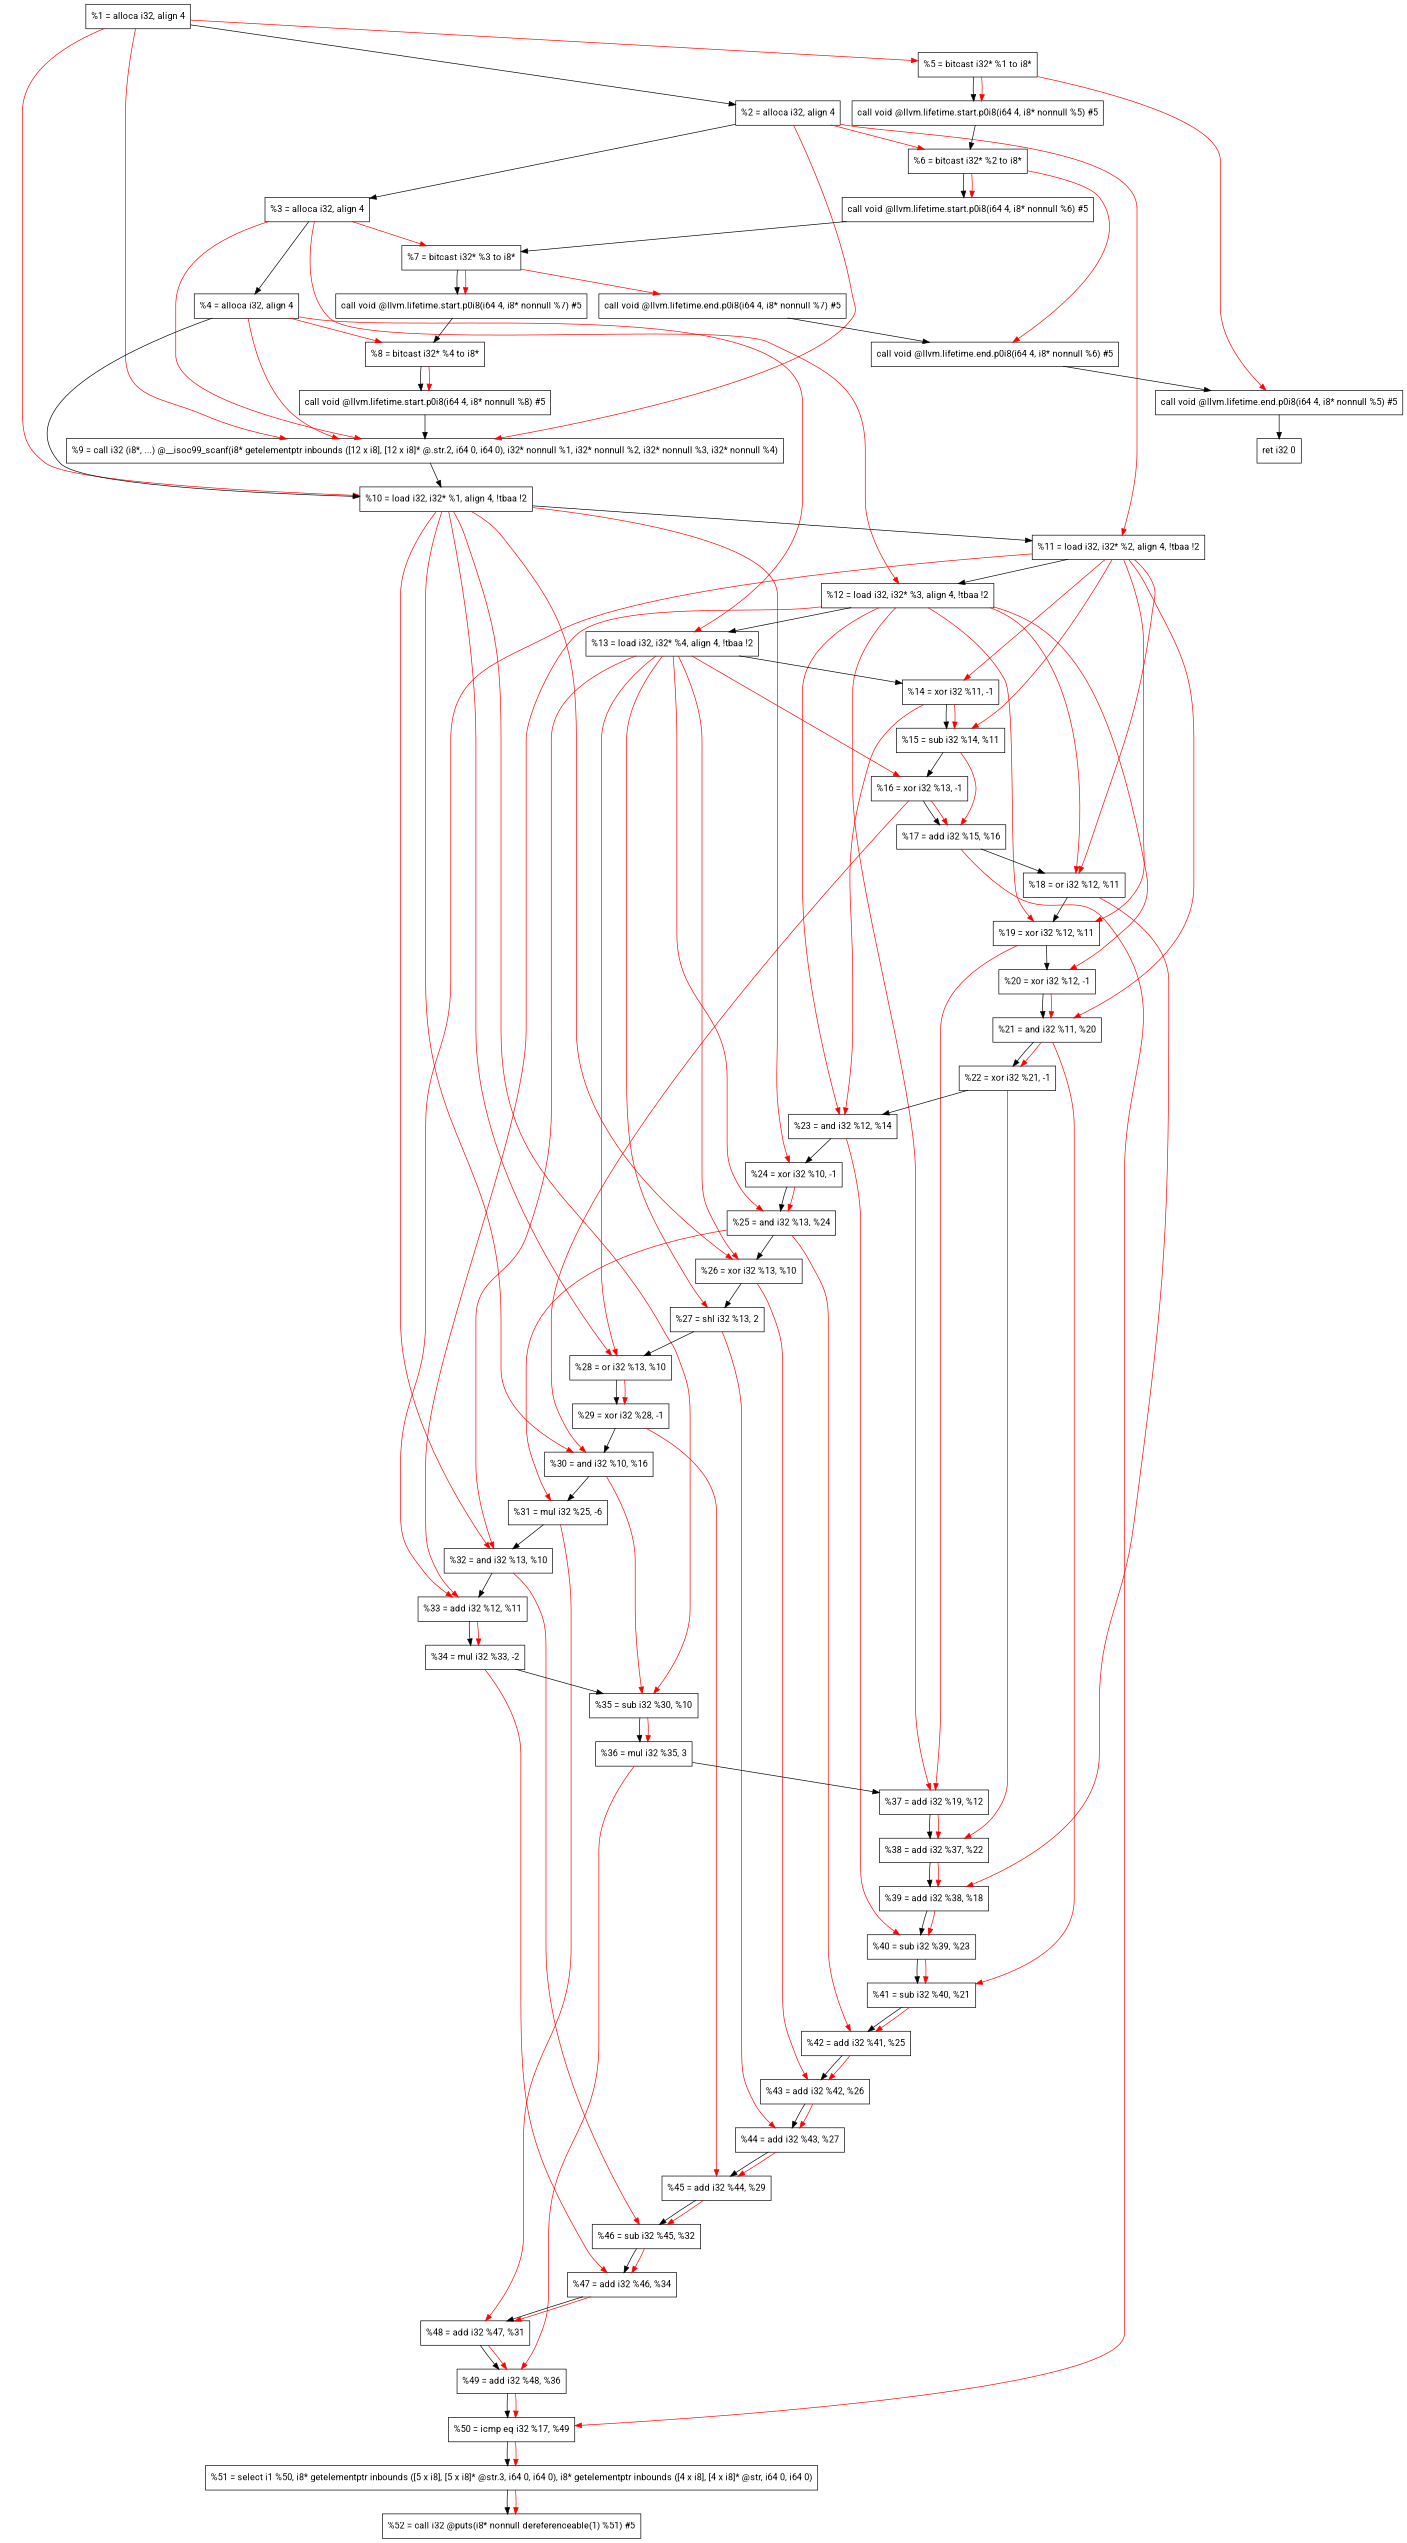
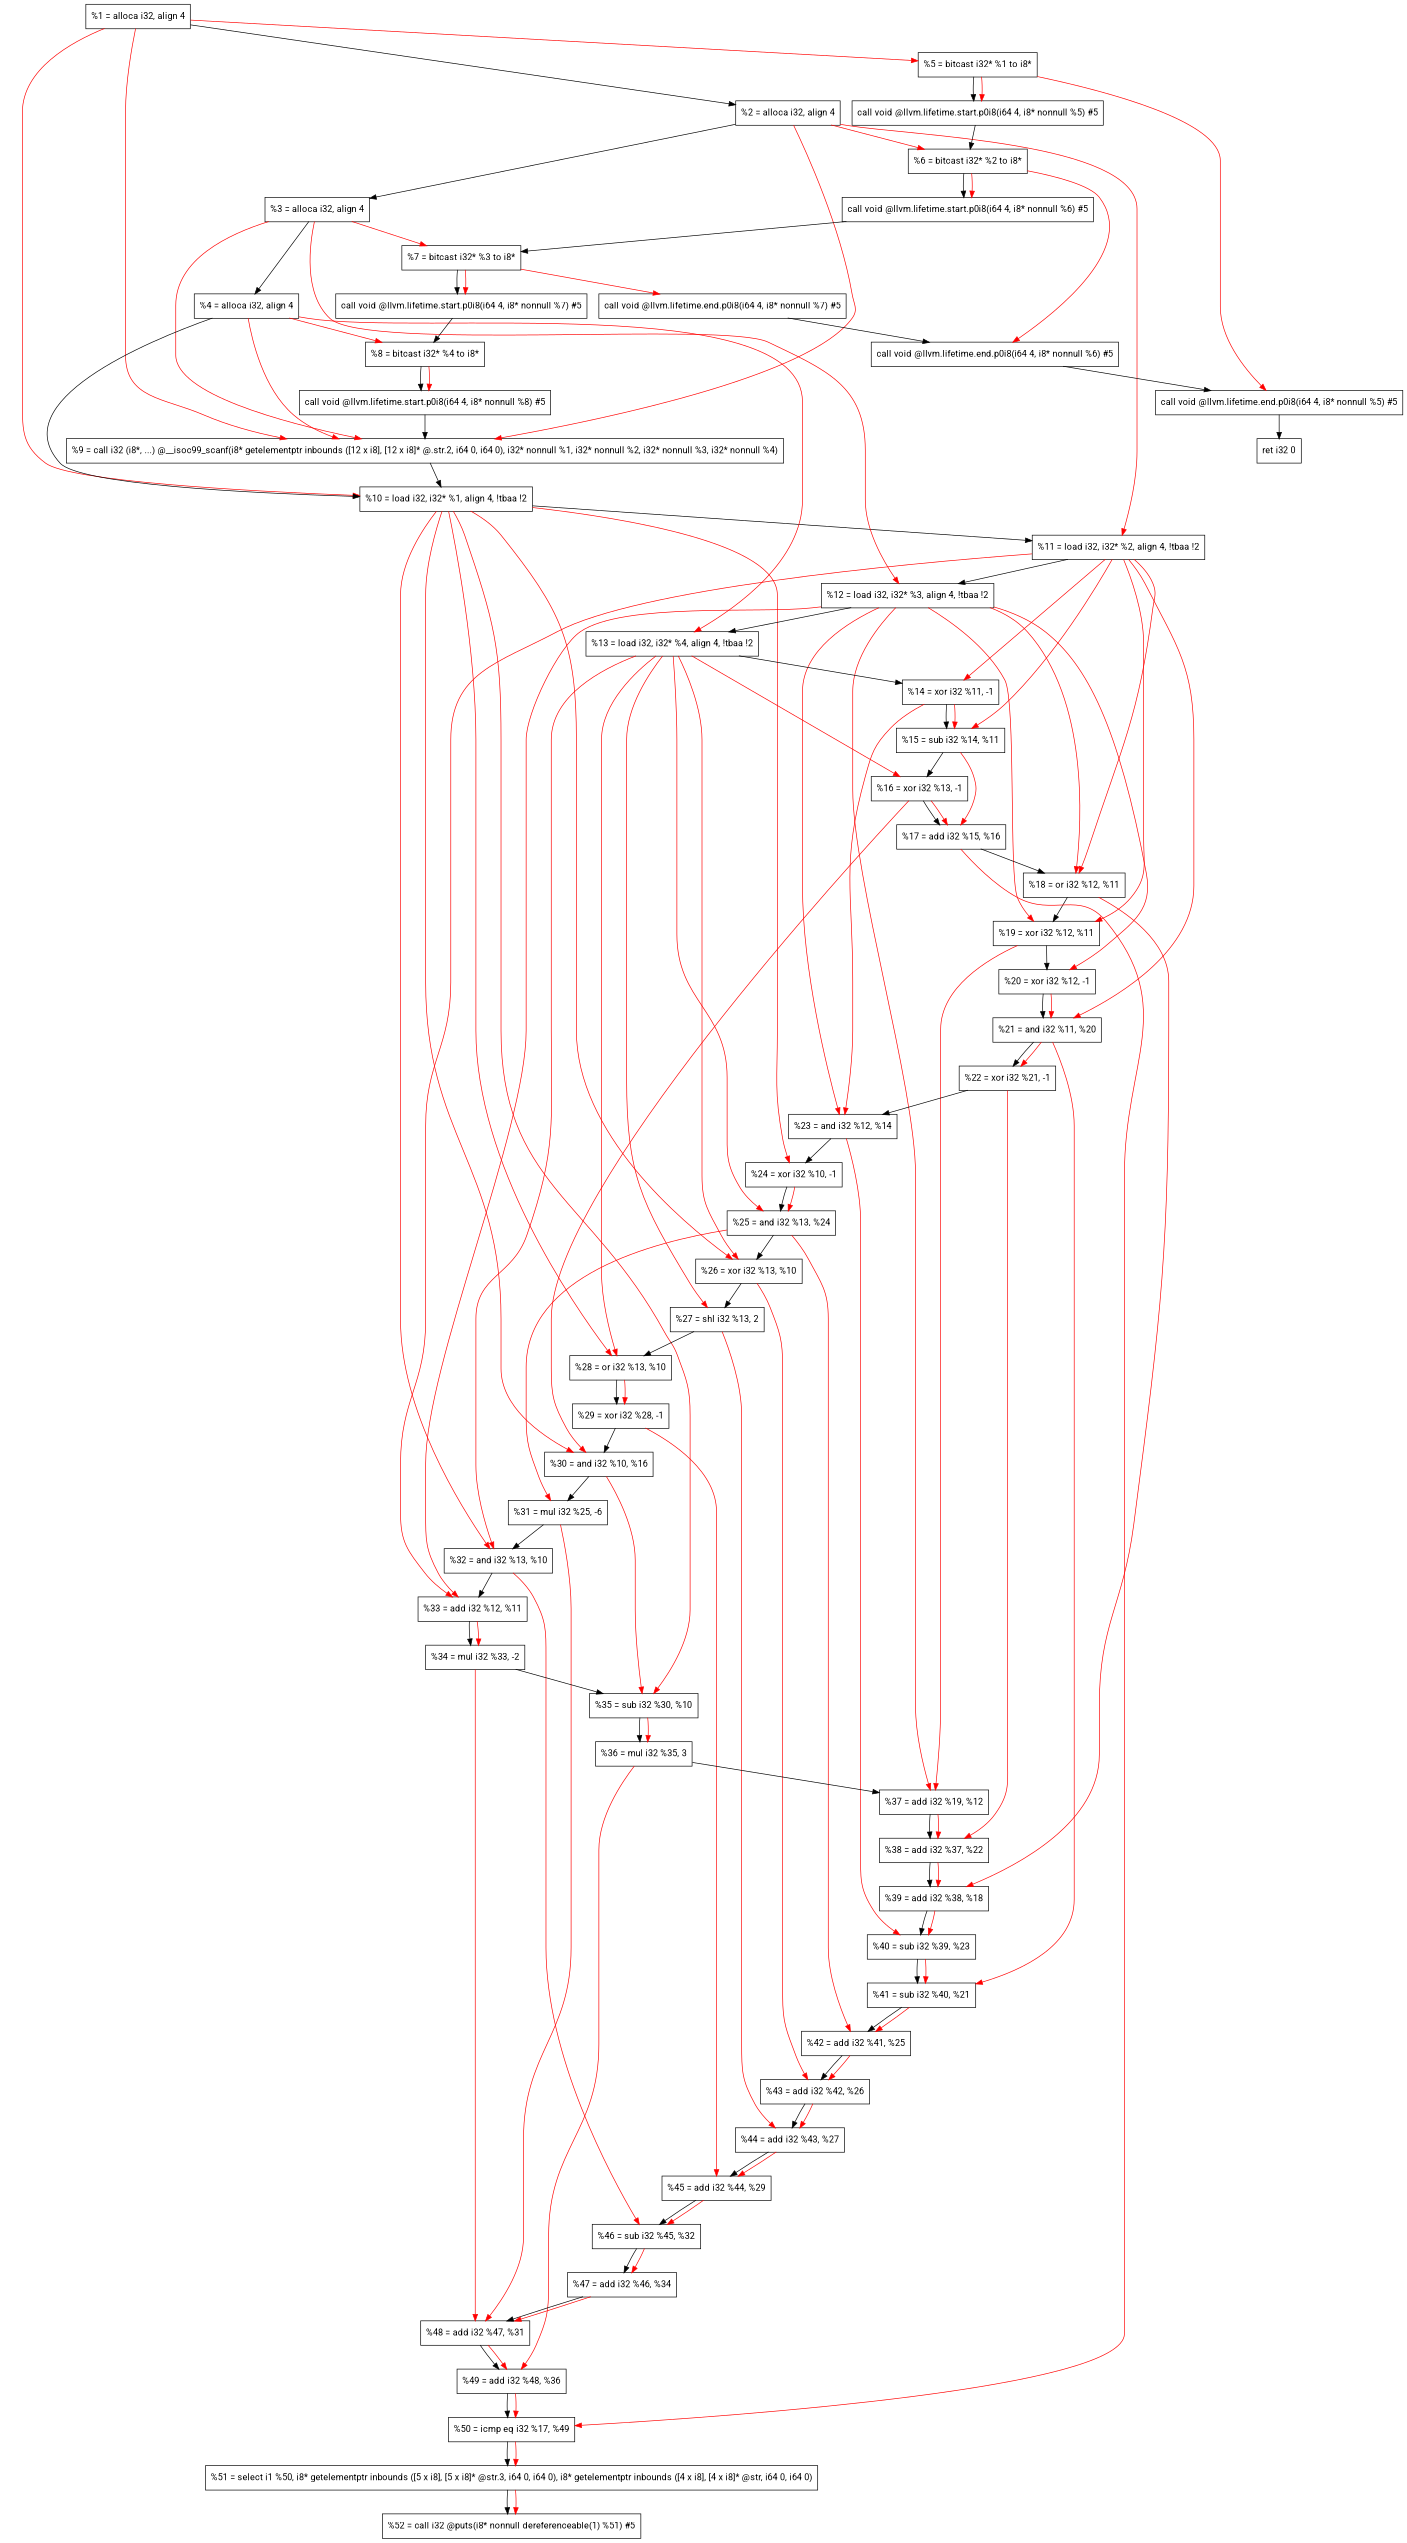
(521, 1974) -> (475, 1992)
